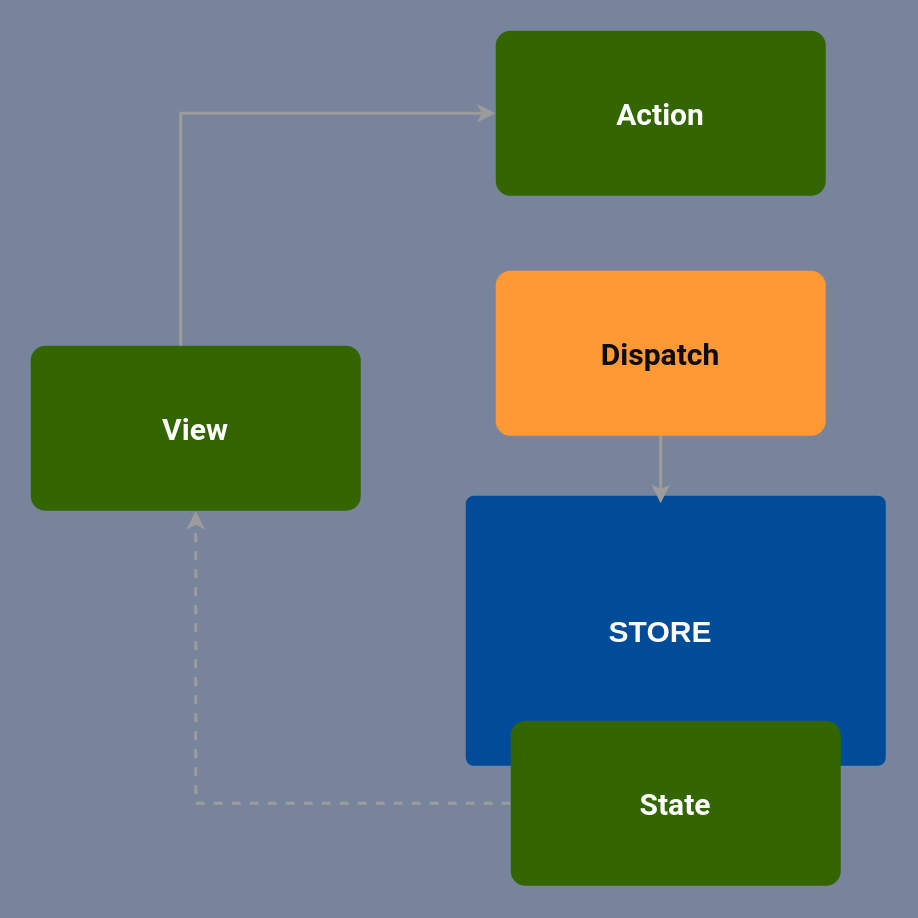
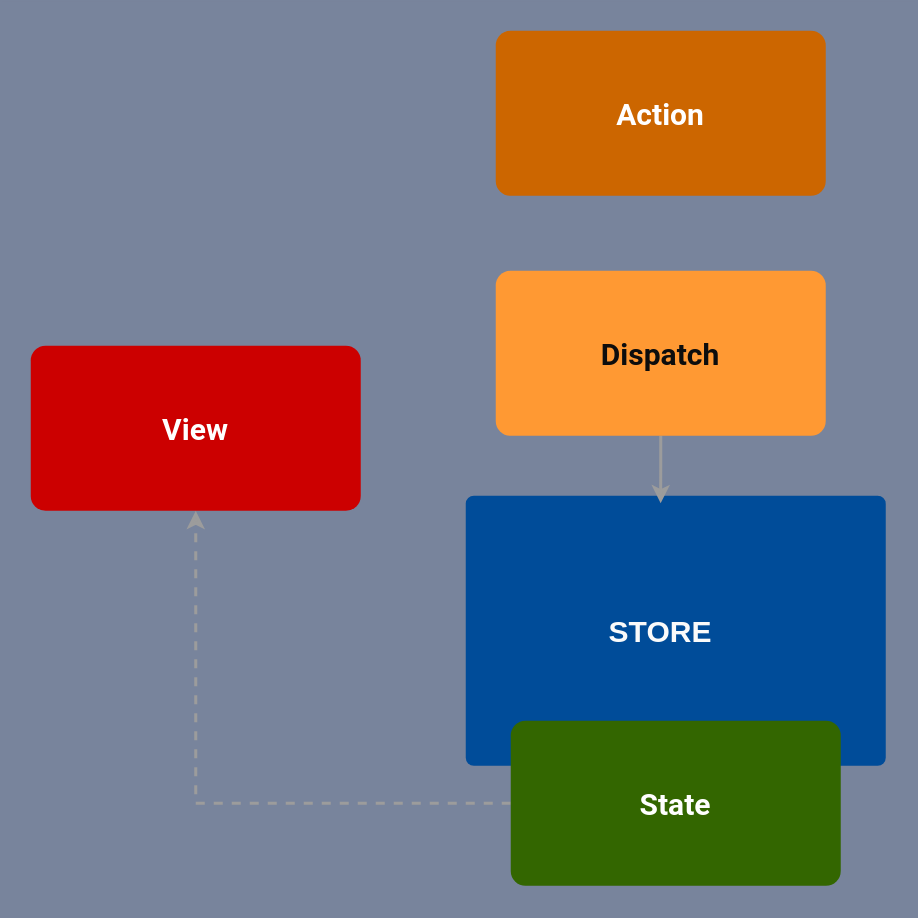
(661, 113) -> (661, 113)
(181, 345) -> none
(196, 428) -> (196, 428)
